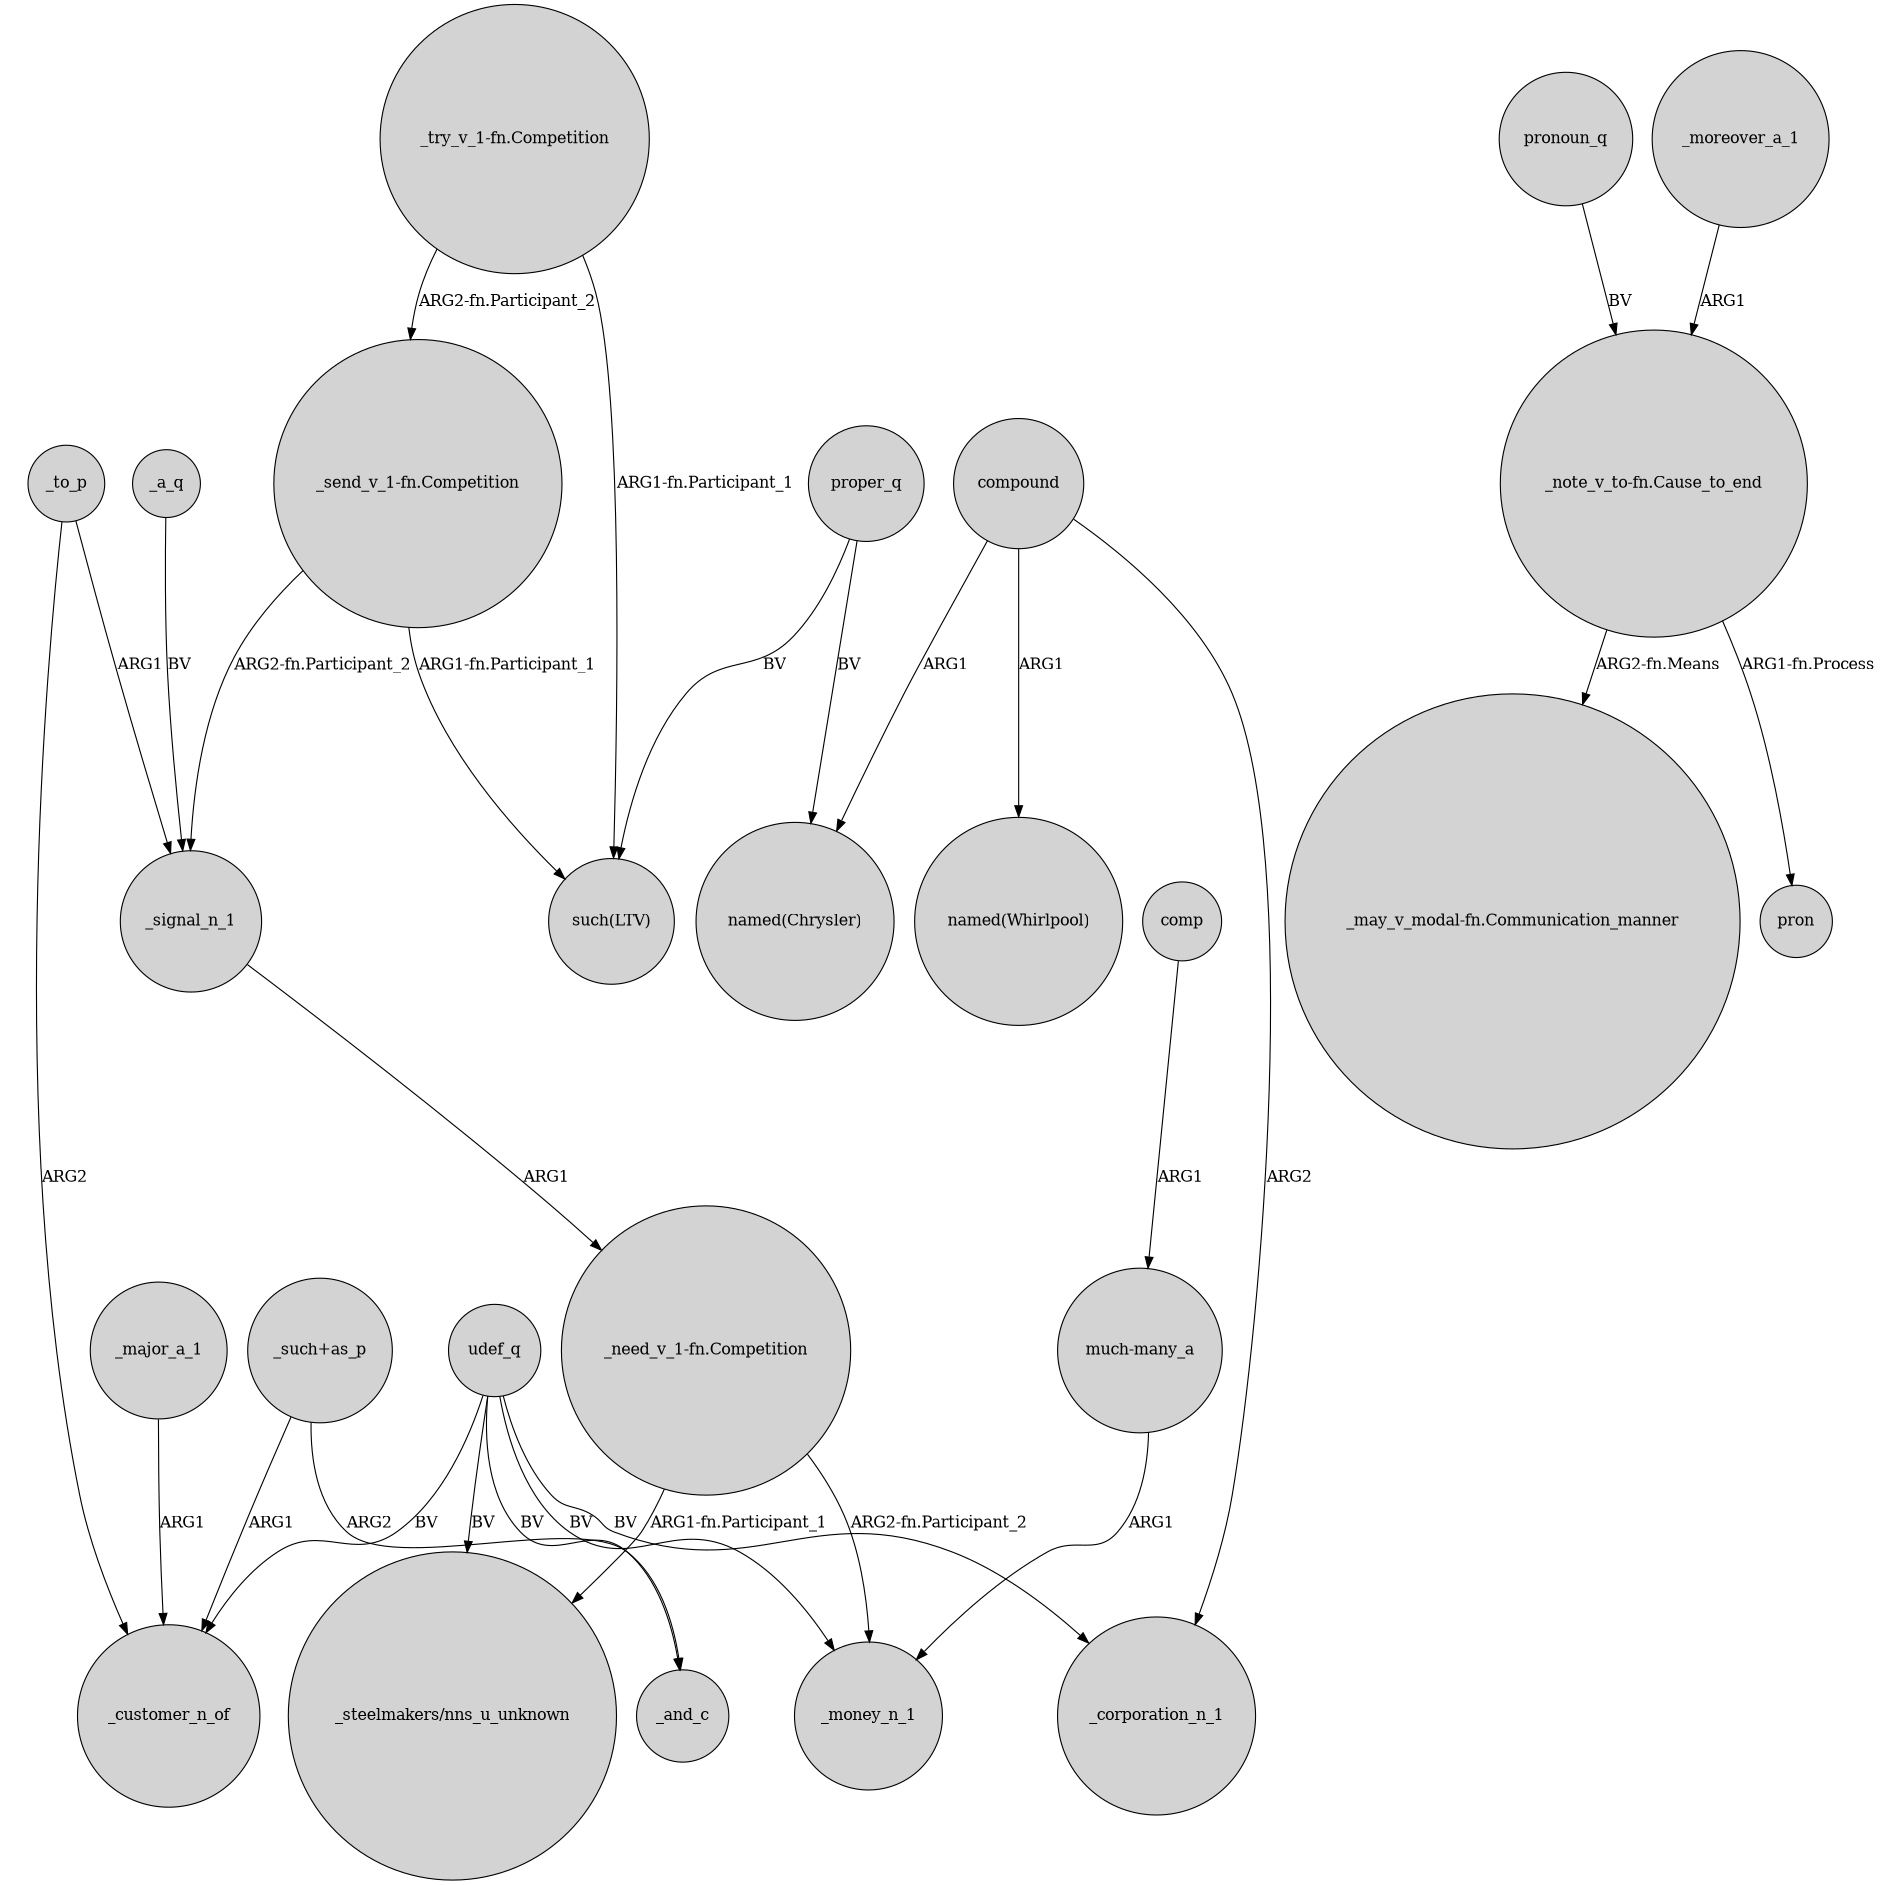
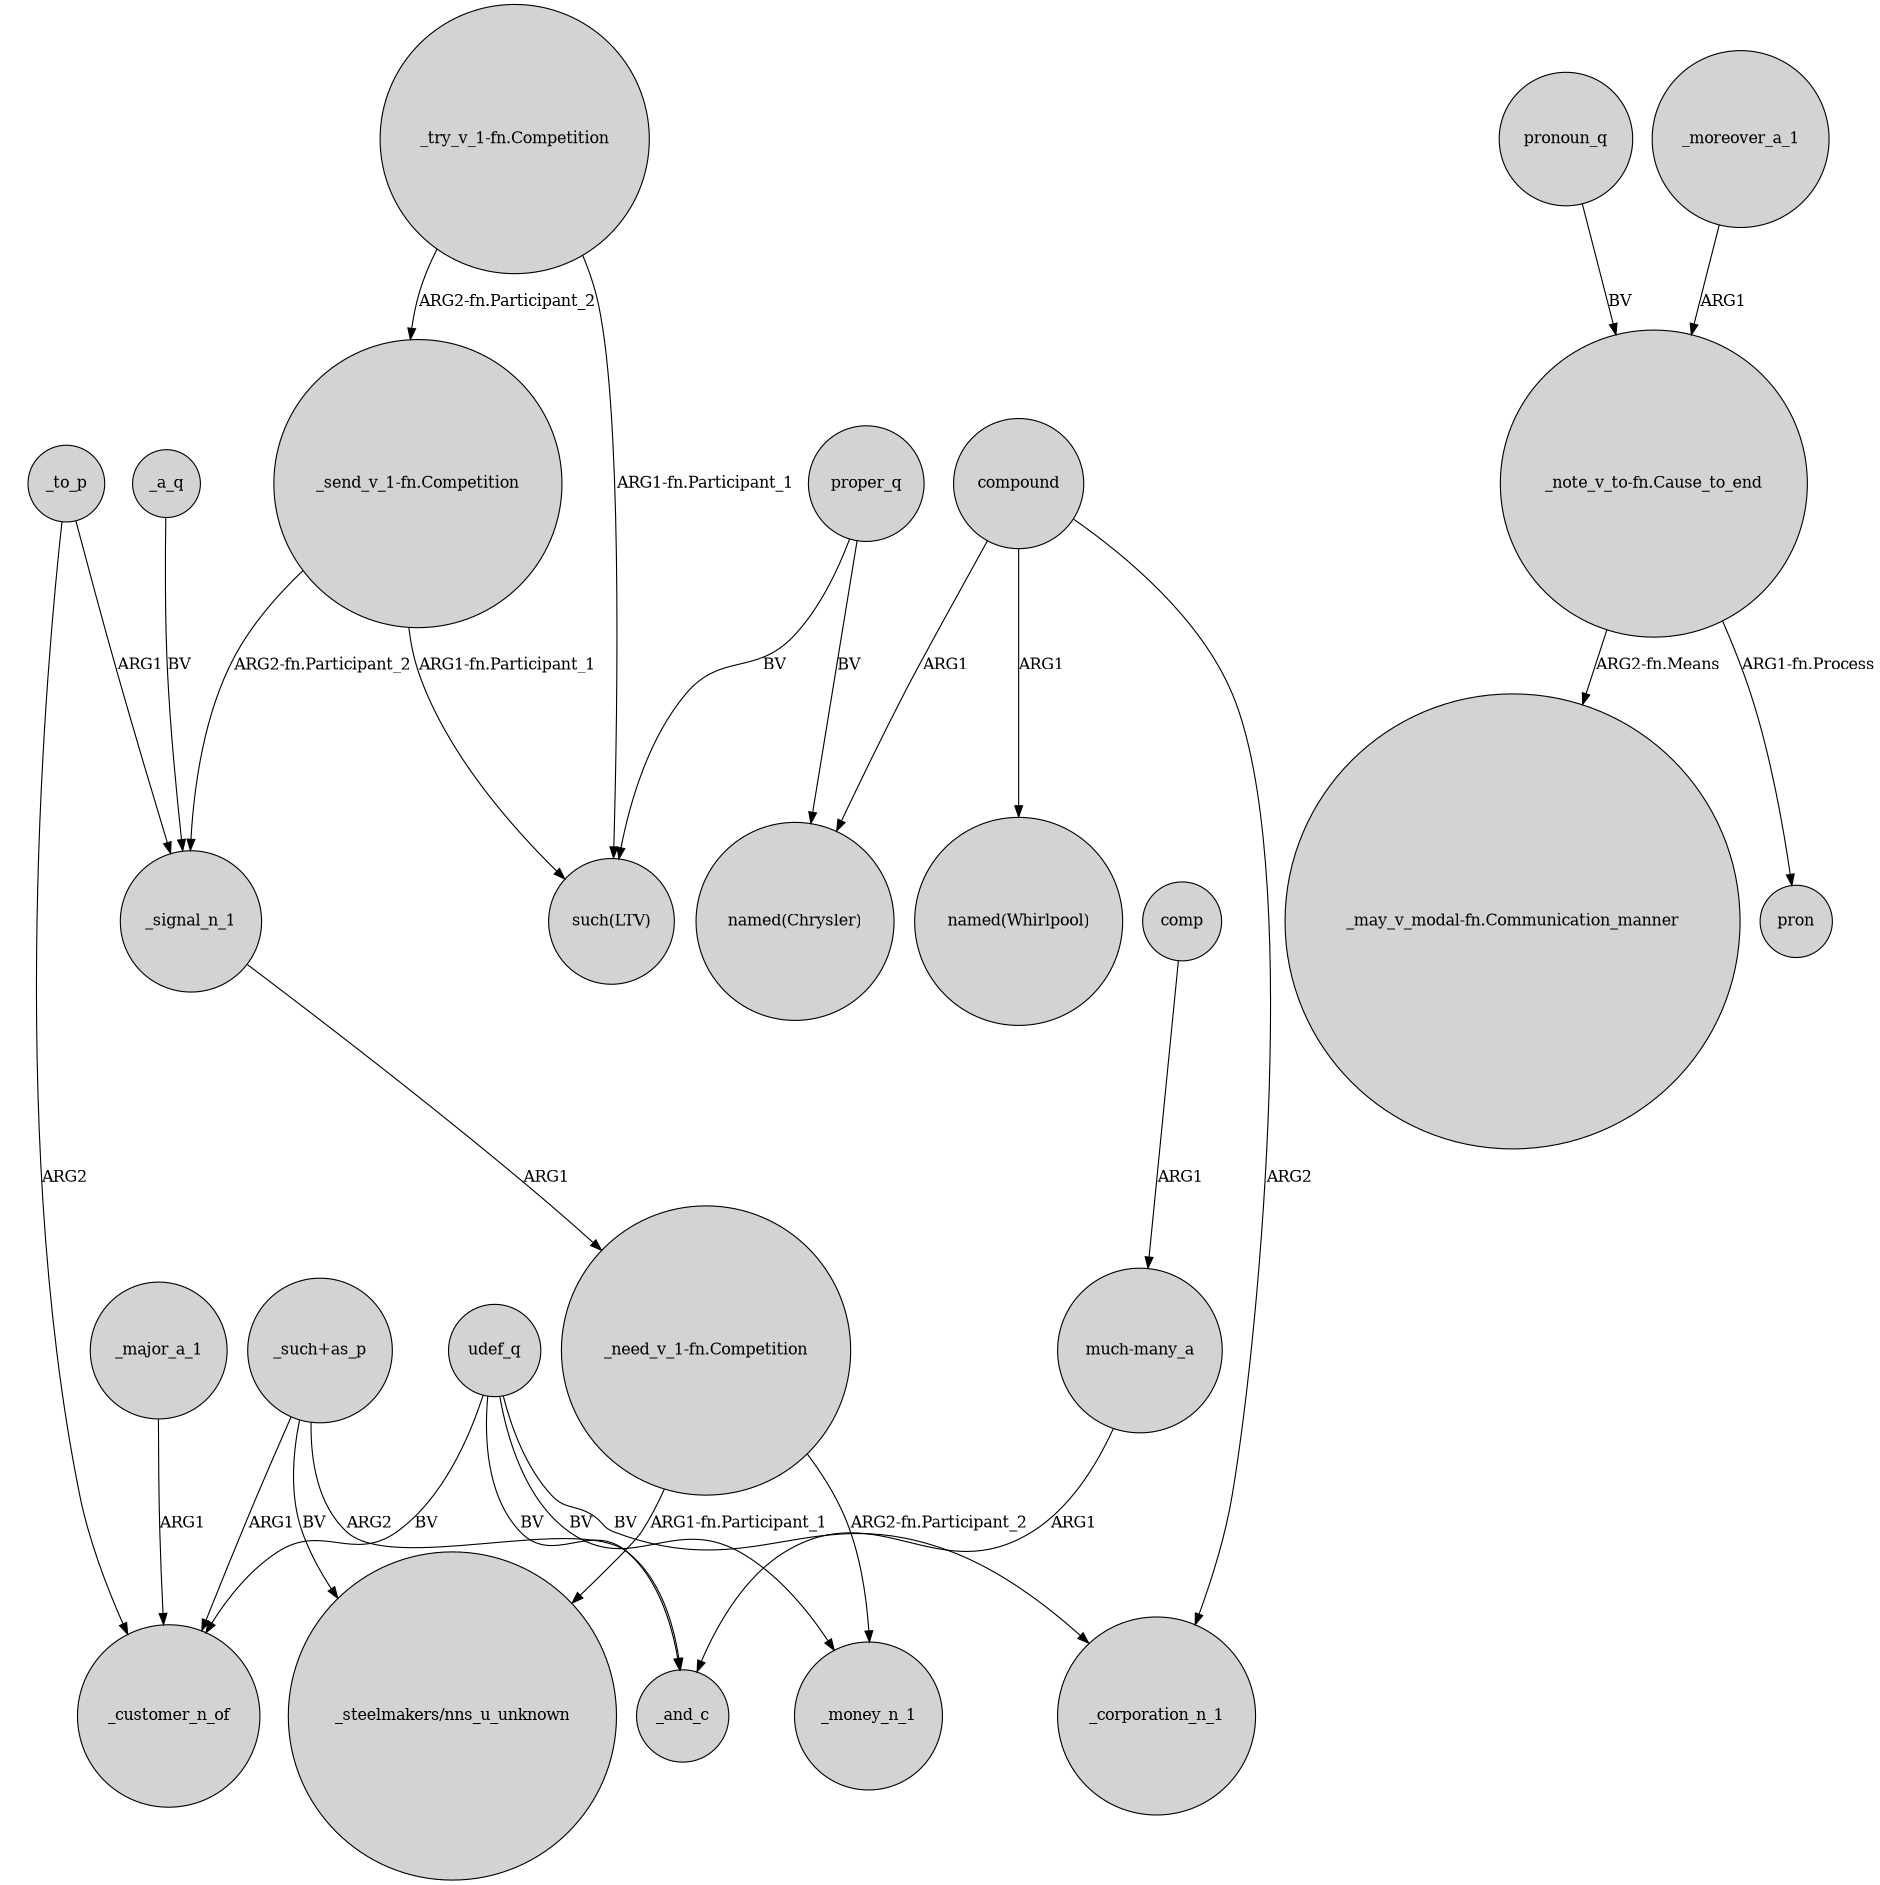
(477, 1469) -> (296, 1508)
(1058, 1547) -> (971, 1551)
